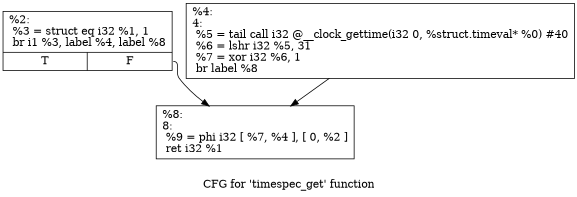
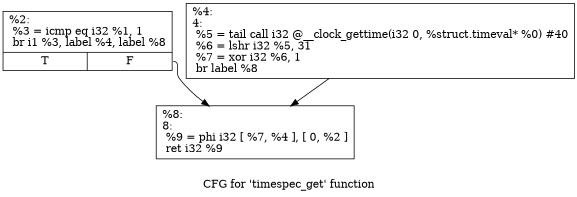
(79, 31) -> (76, 31)
(193, 149) -> (193, 149)
